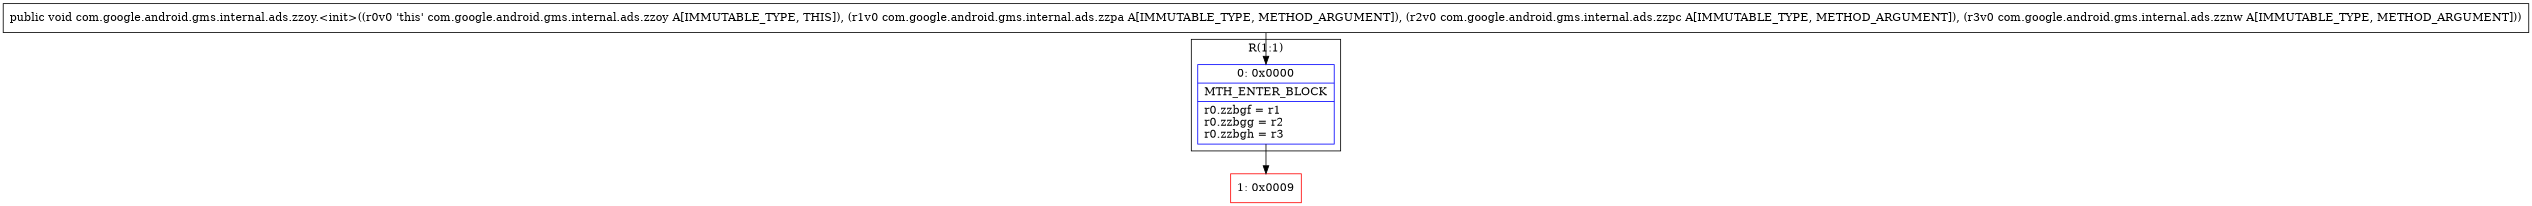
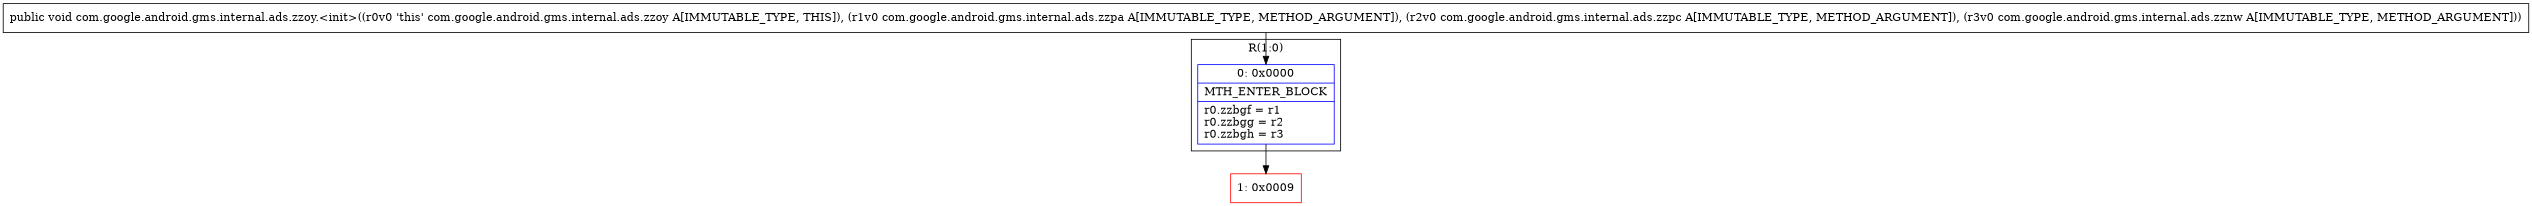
(1266, 49) -> (1266, 49)
